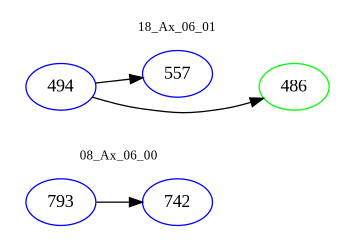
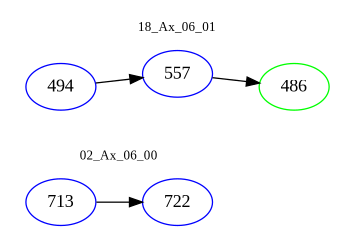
(171, 112) -> (229, 80)
(119, 156) -> (119, 156)
(61, 202) -> (61, 202)
(178, 202) -> (178, 202)
